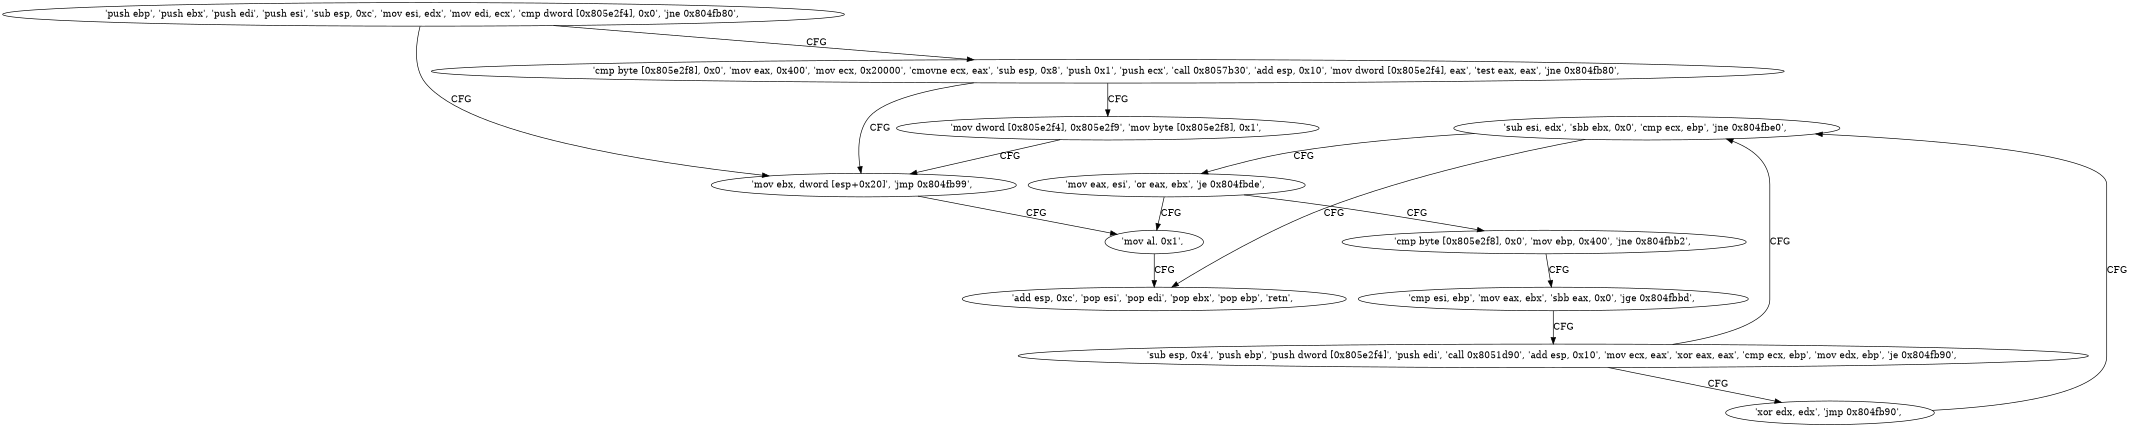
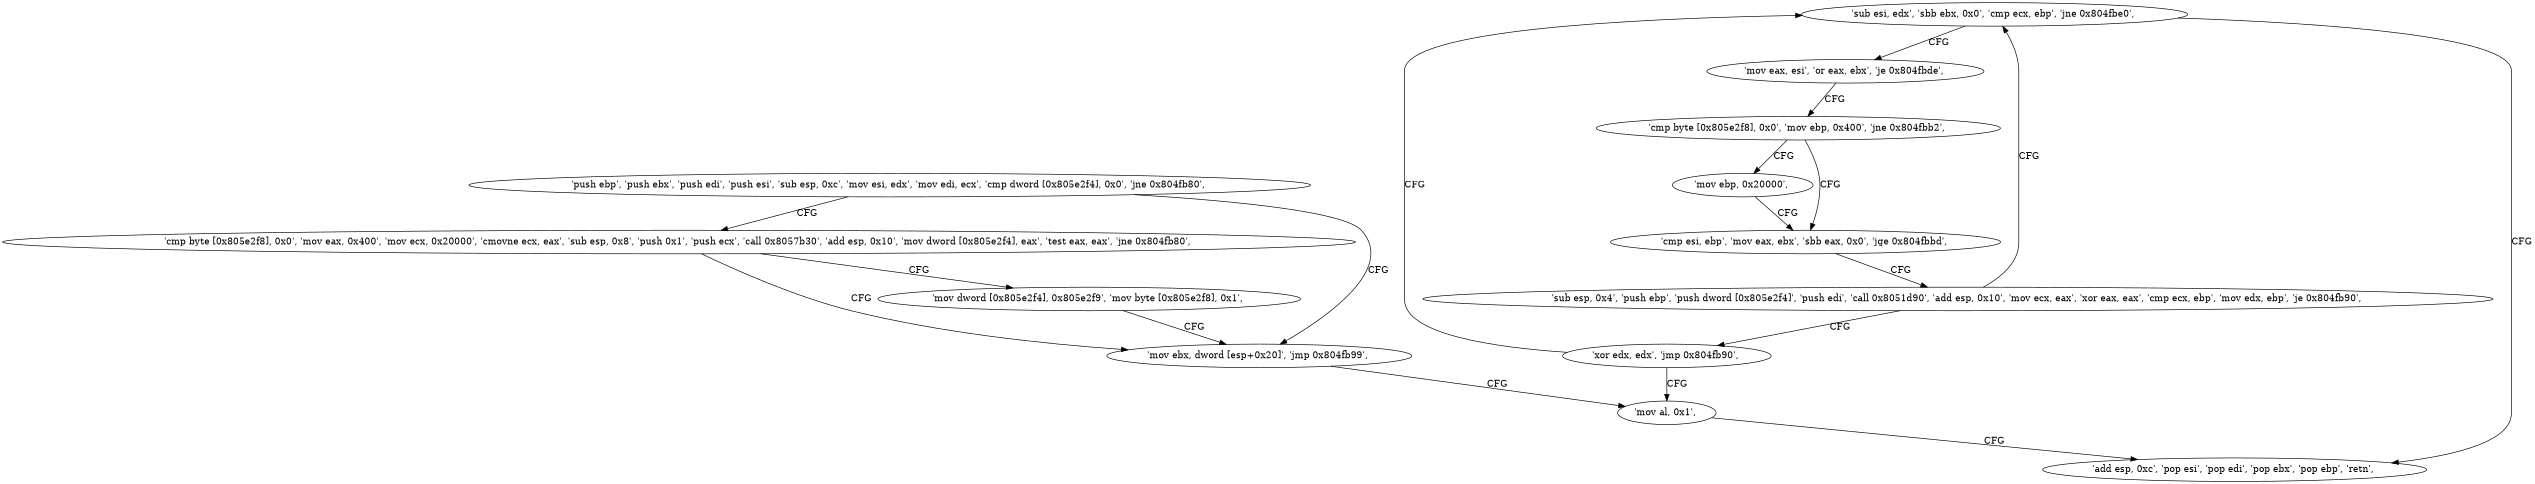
none -> (1743, 185)
(1161, 210) -> (1667, 381)
